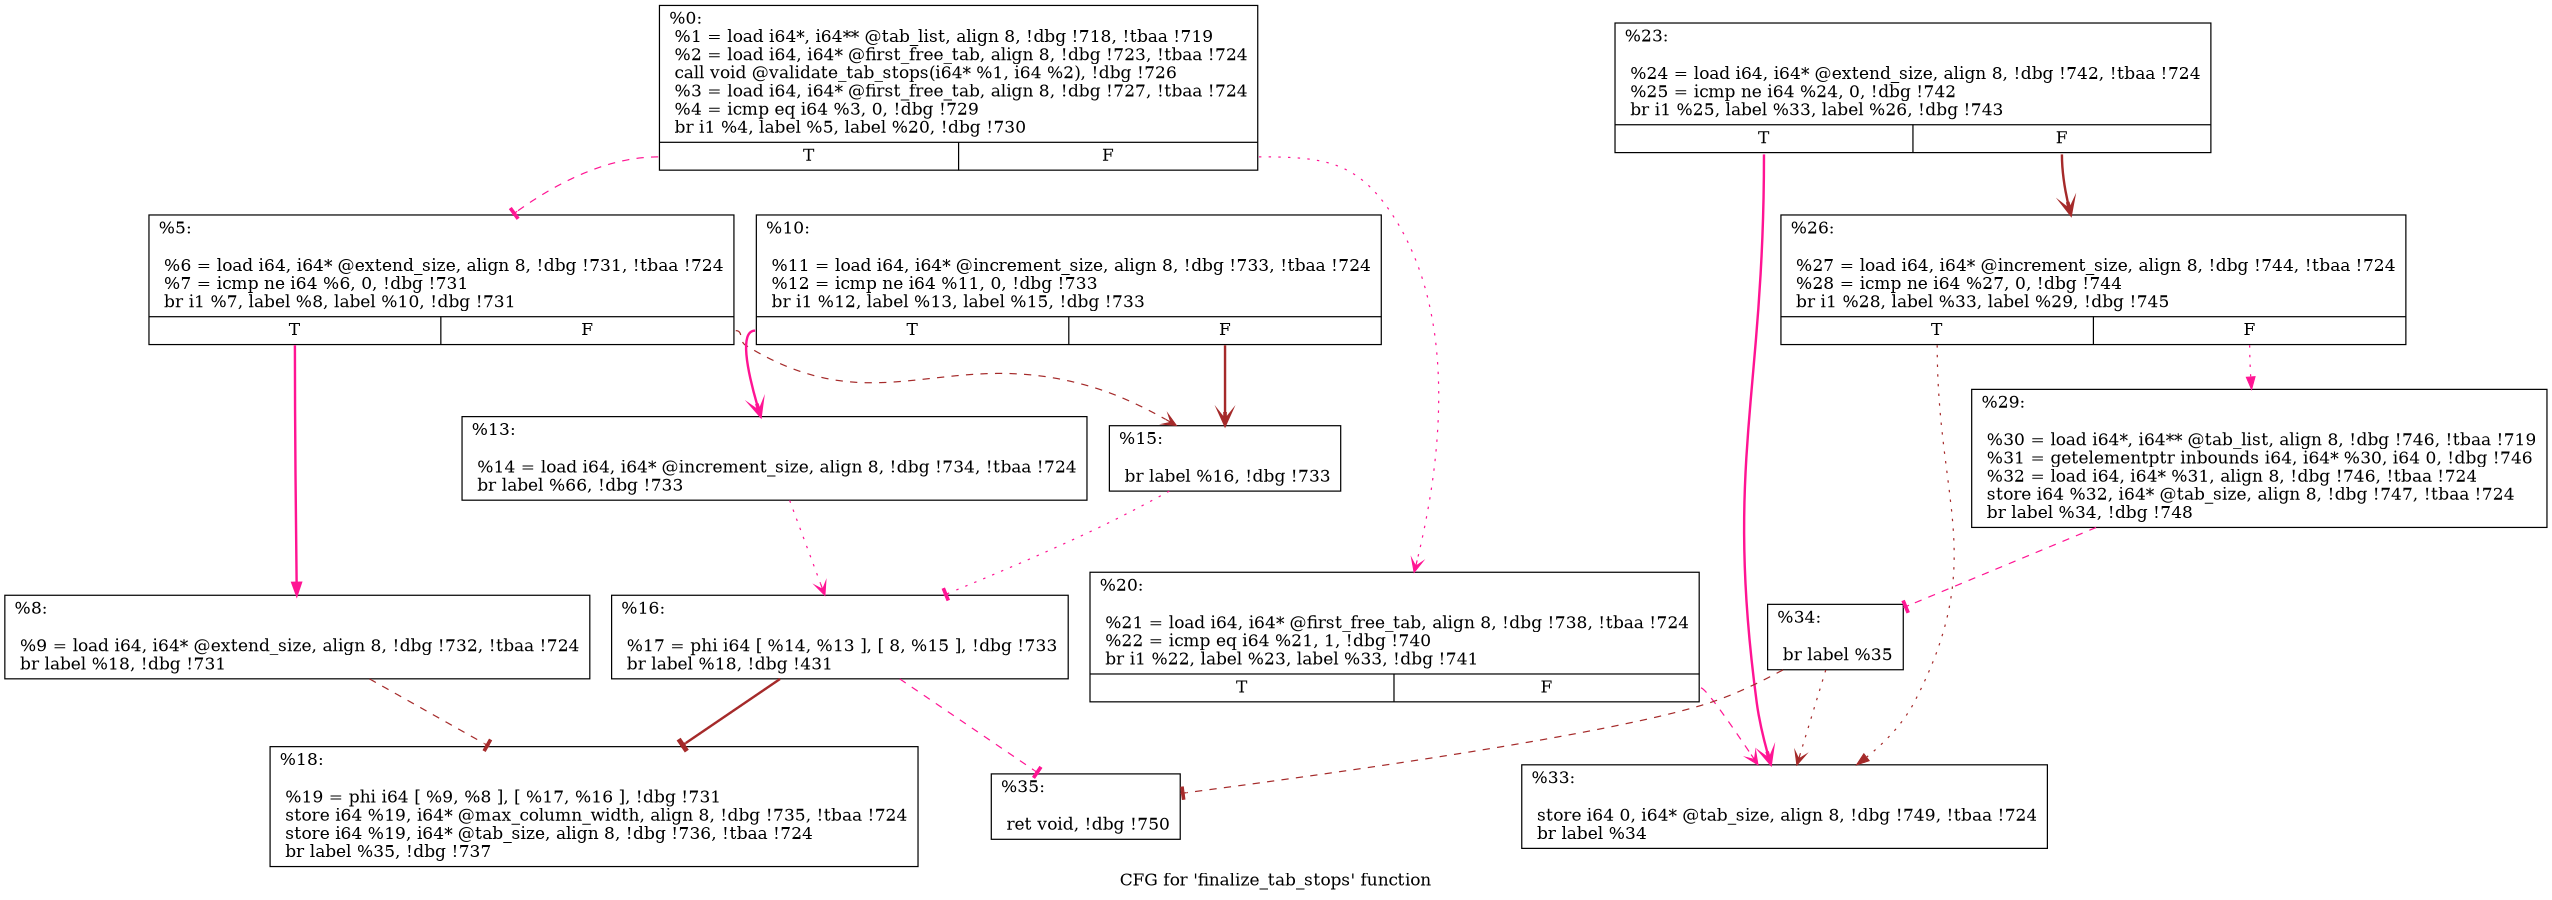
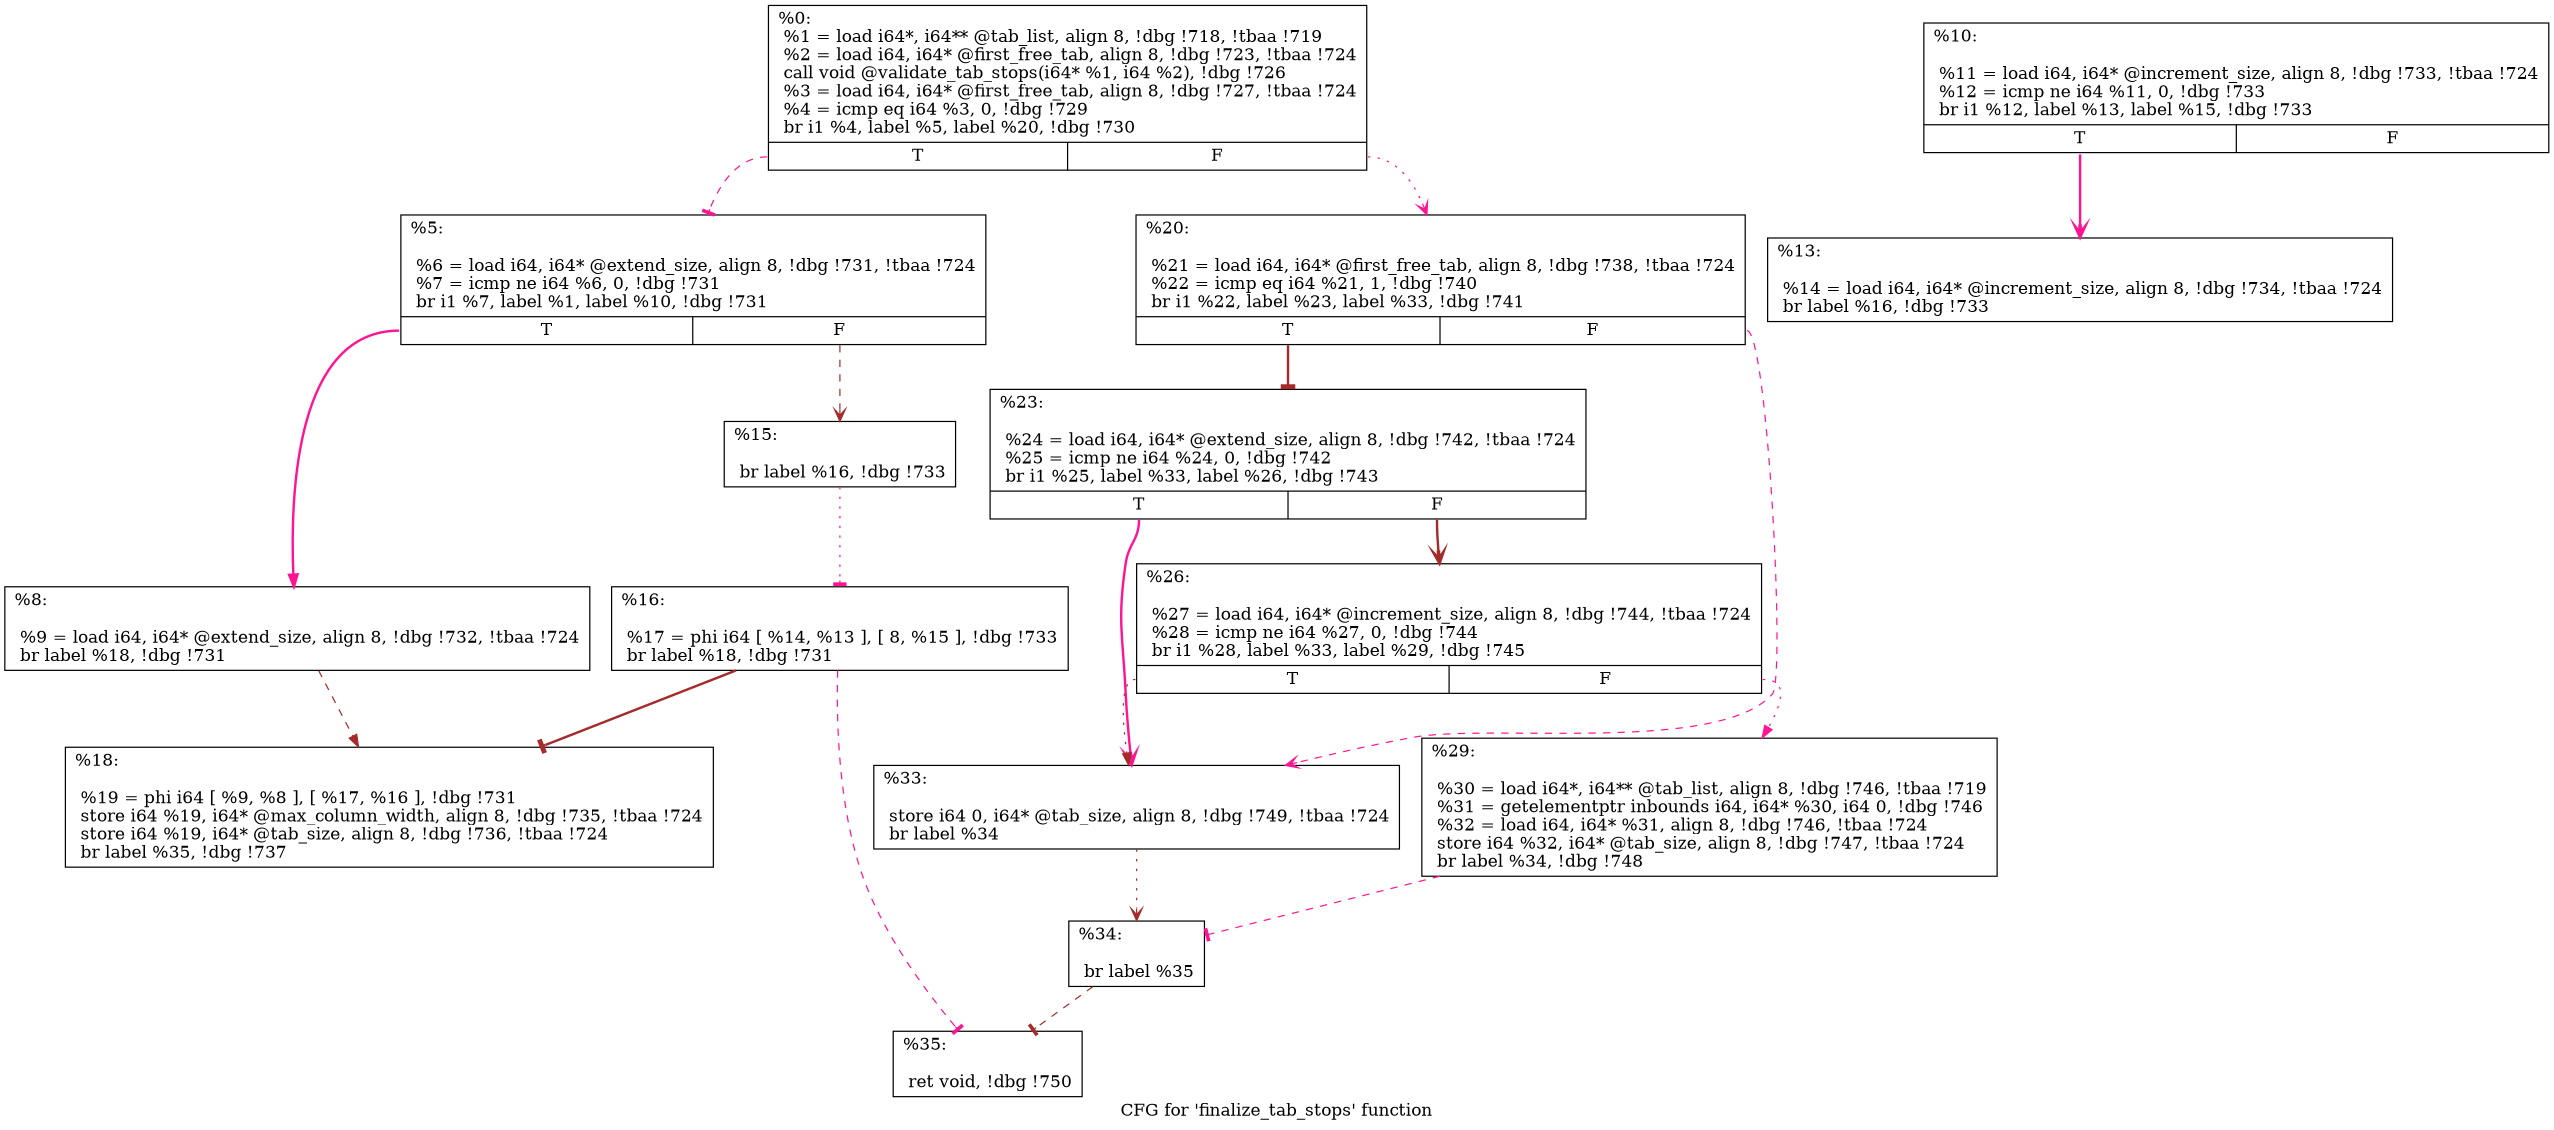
(337, 302) -> (589, 302)
none -> (1288, 364)
(1225, 379) -> none
(578, 486) -> (1883, 307)
(805, 542) -> none
(727, 664) -> (727, 656)
(427, 711) -> (336, 703)
(1813, 712) -> (1137, 879)
